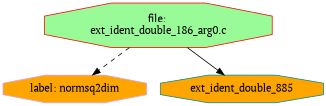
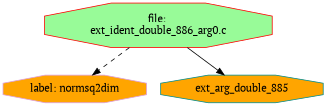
(158, 25) -> (158, 25)
(242, 89) -> (242, 89)
